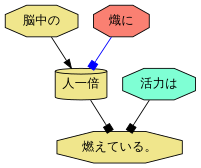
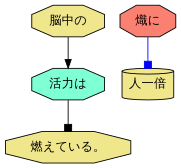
(59, 49) -> (68, 48)
(98, 112) -> none
